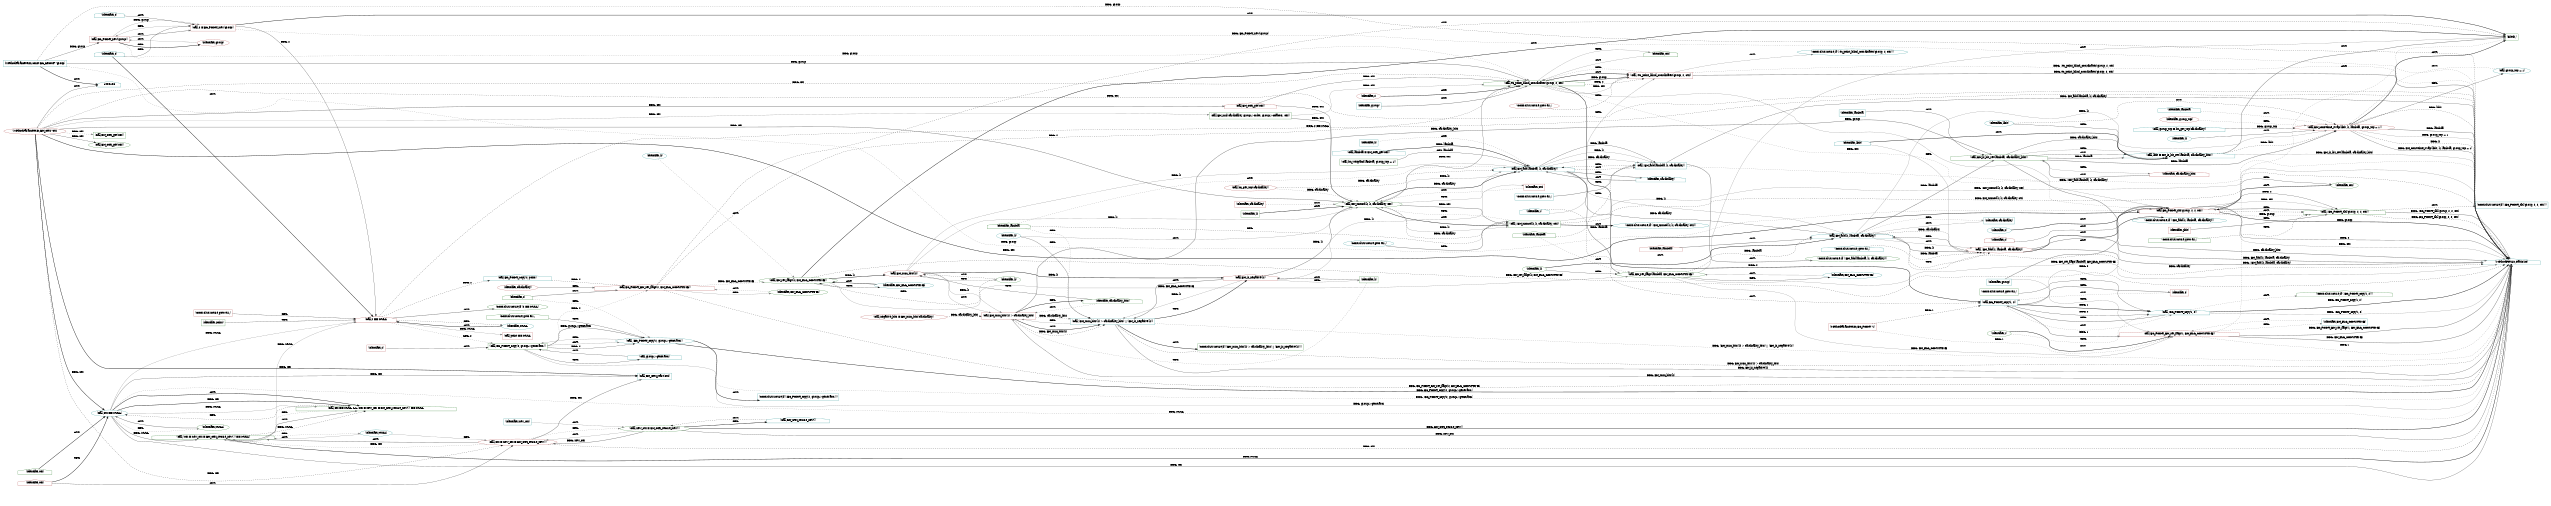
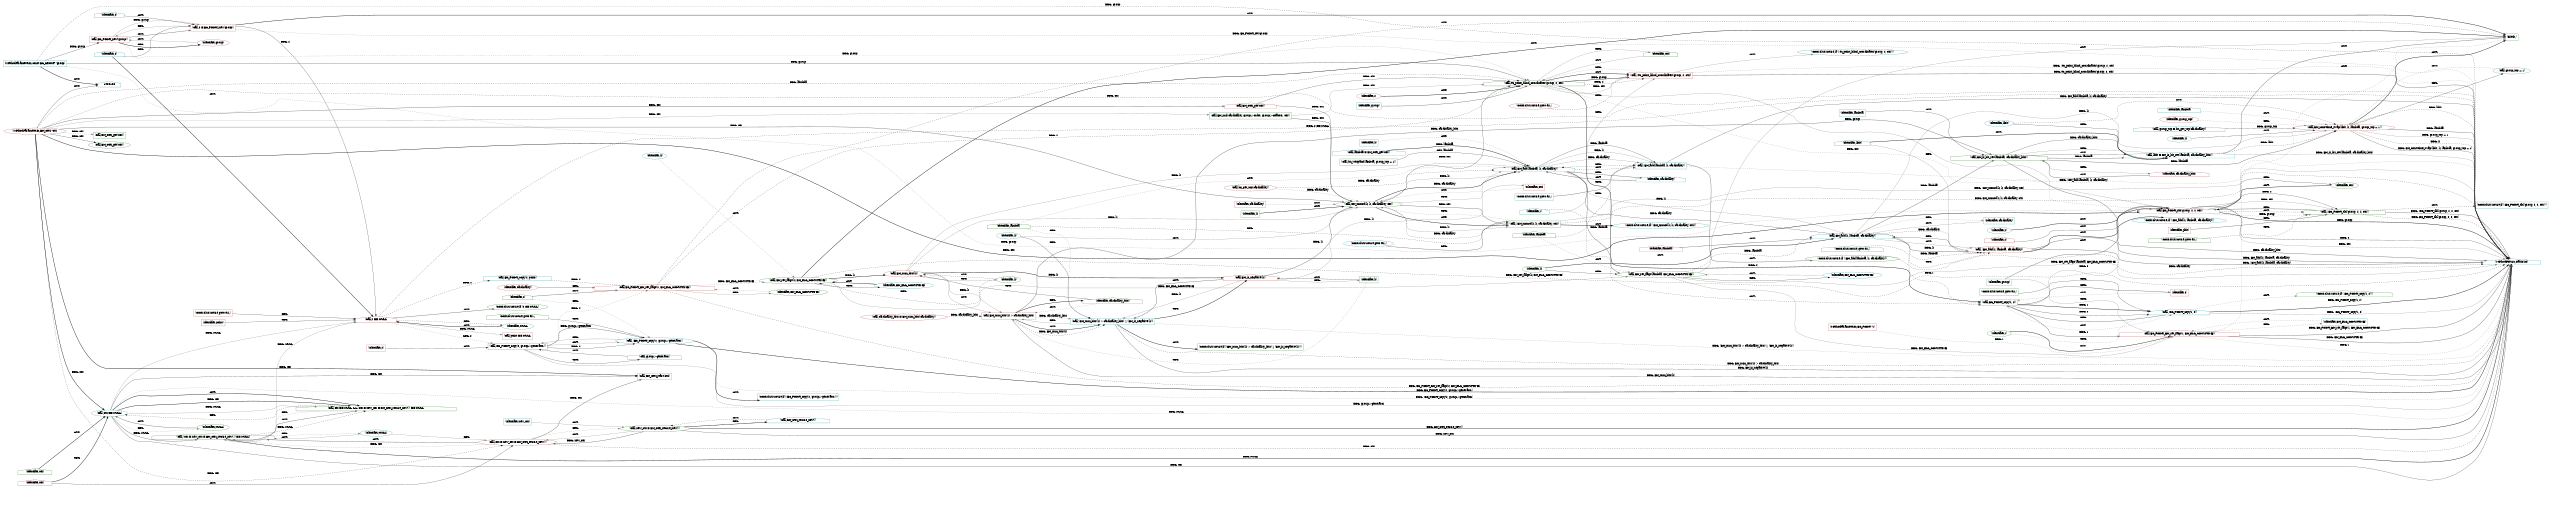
(1250, 34) -> (1250, 34)
(798, 83) -> (798, 83)
(1925, 315) -> (1925, 281)
(904, 317) -> (904, 317)
